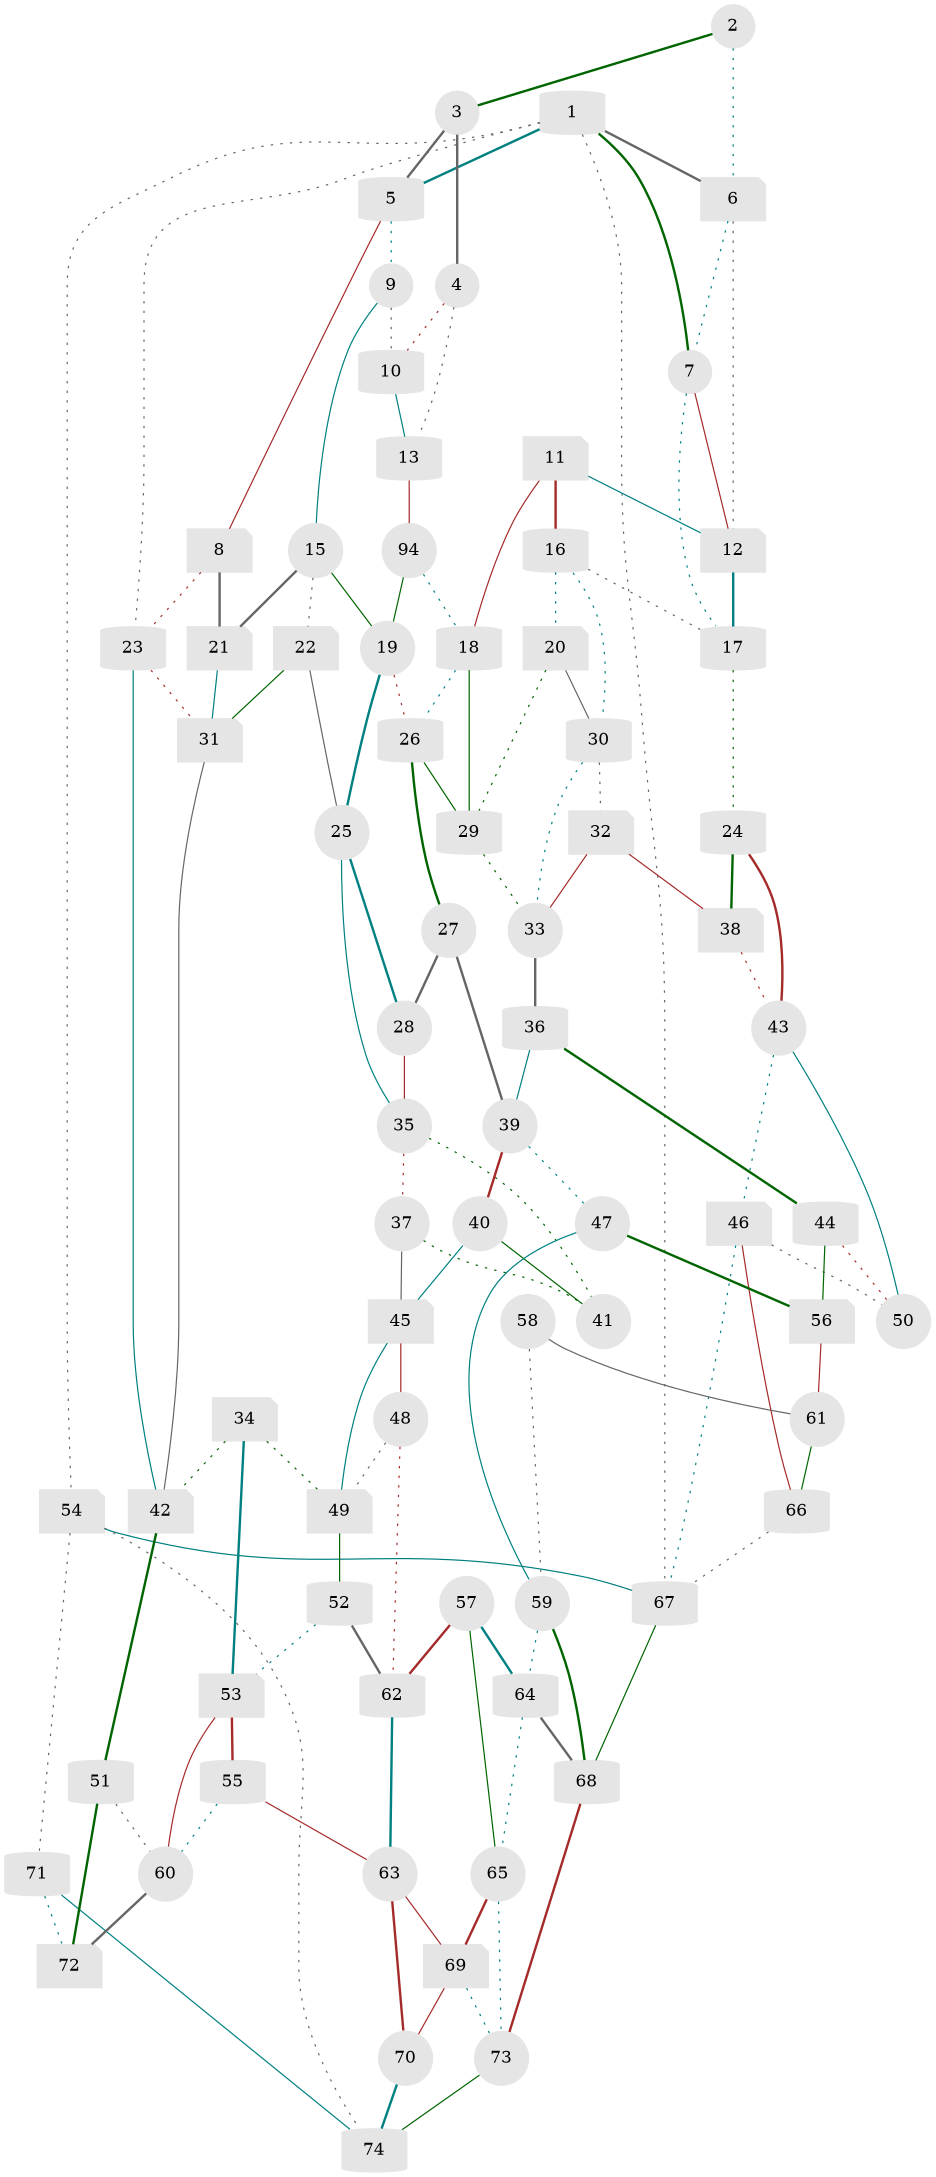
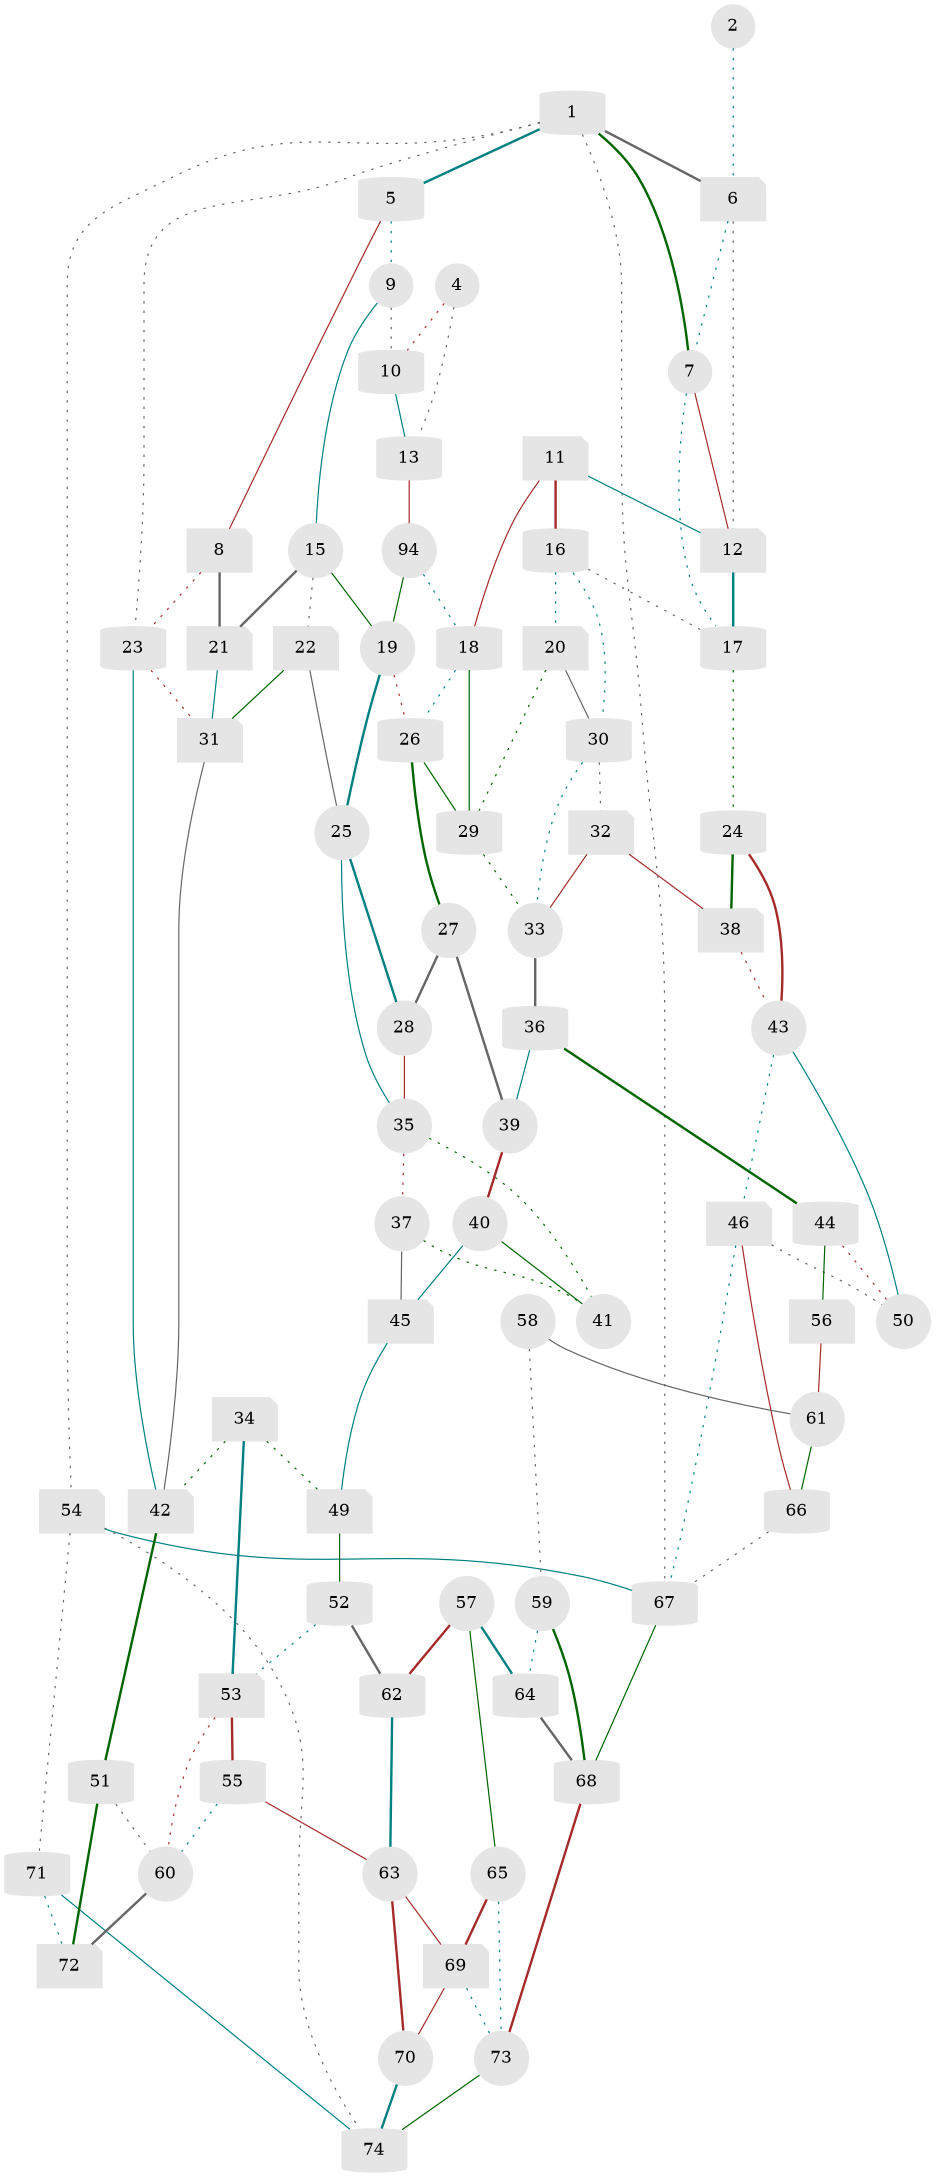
(457, 113) -> none
(602, 1224) -> none
(401, 1419) -> none
(183, 1779) -> (183, 1779)
(512, 1782) -> none
